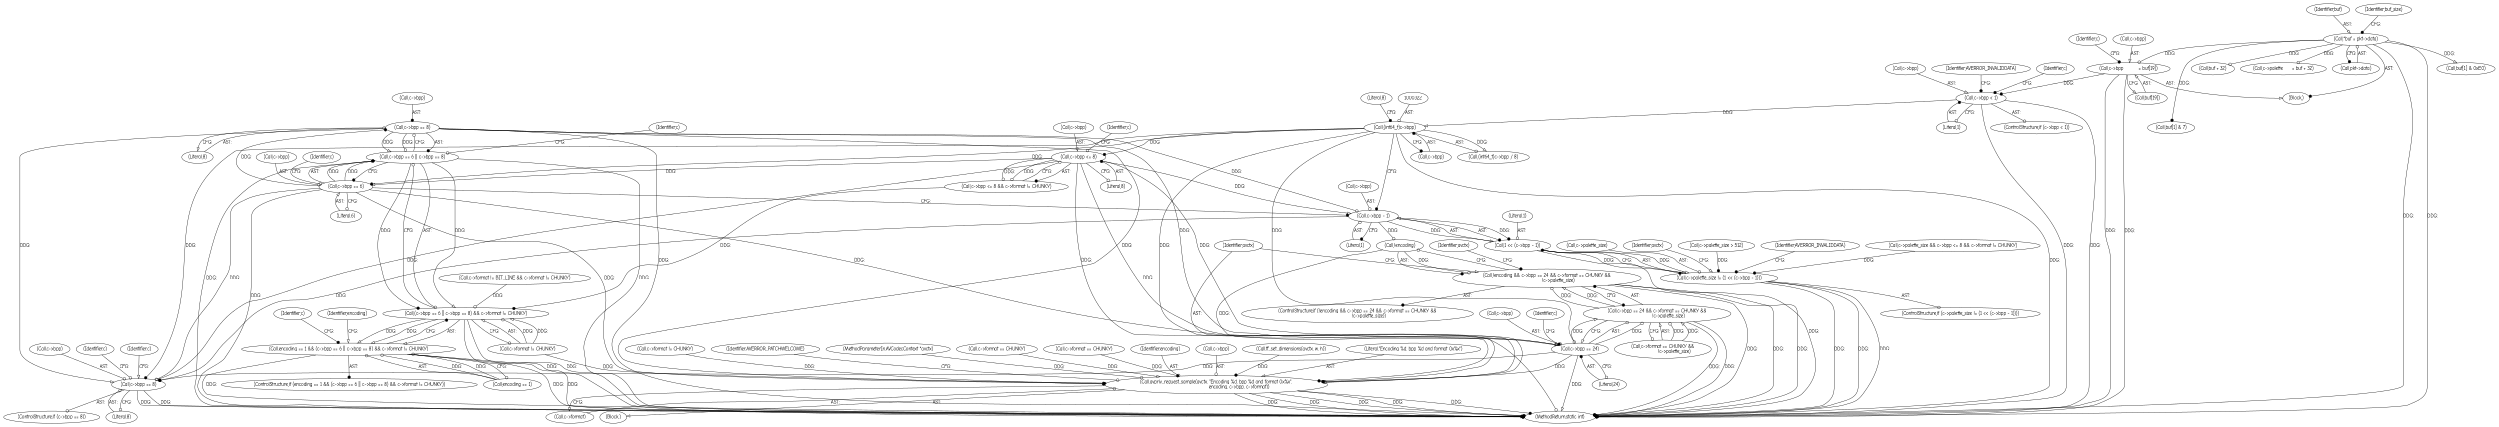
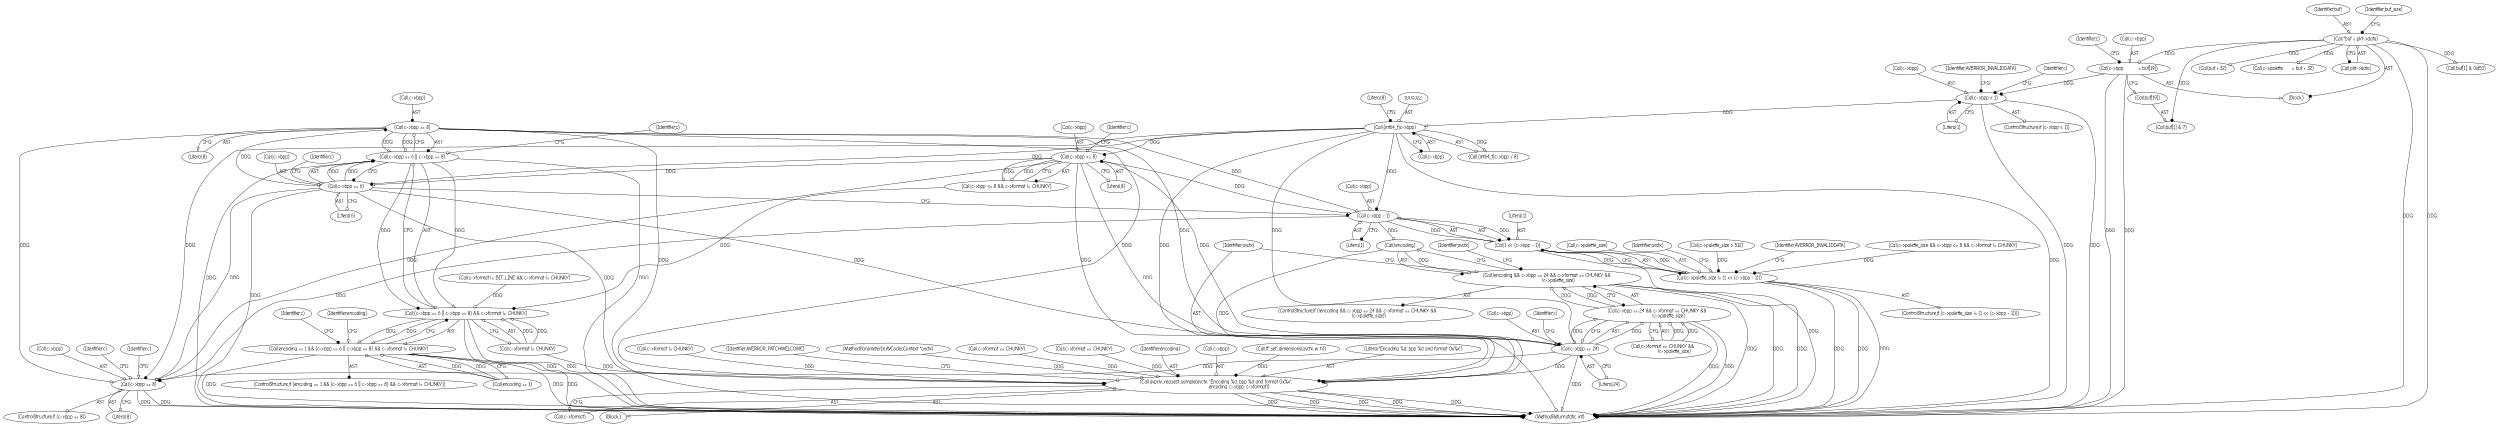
(2142, 84) -> (2158, 112)
(1393, 172) -> (1393, 172)
